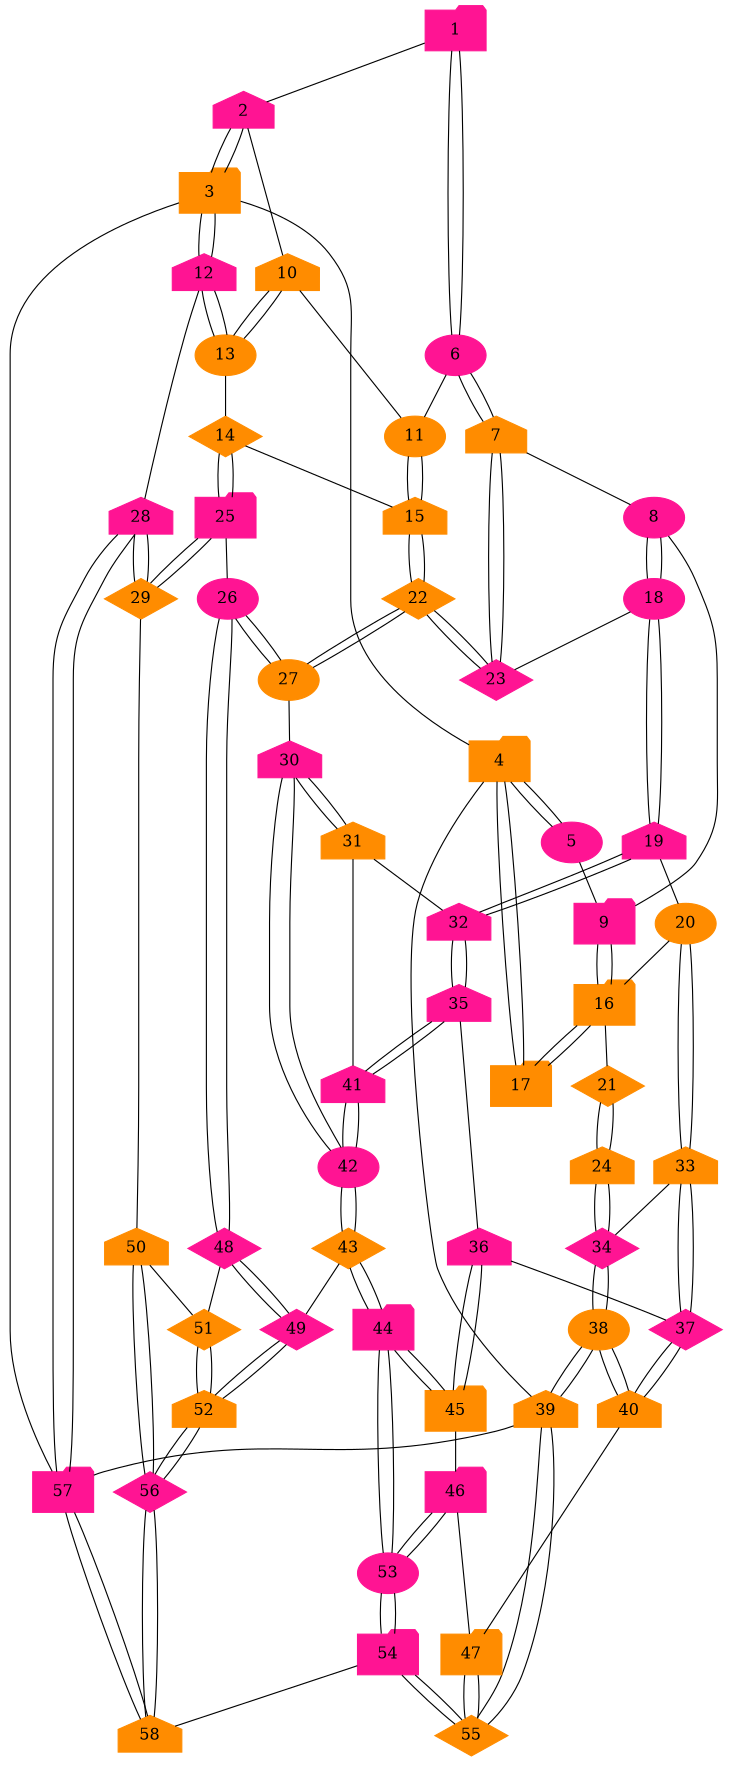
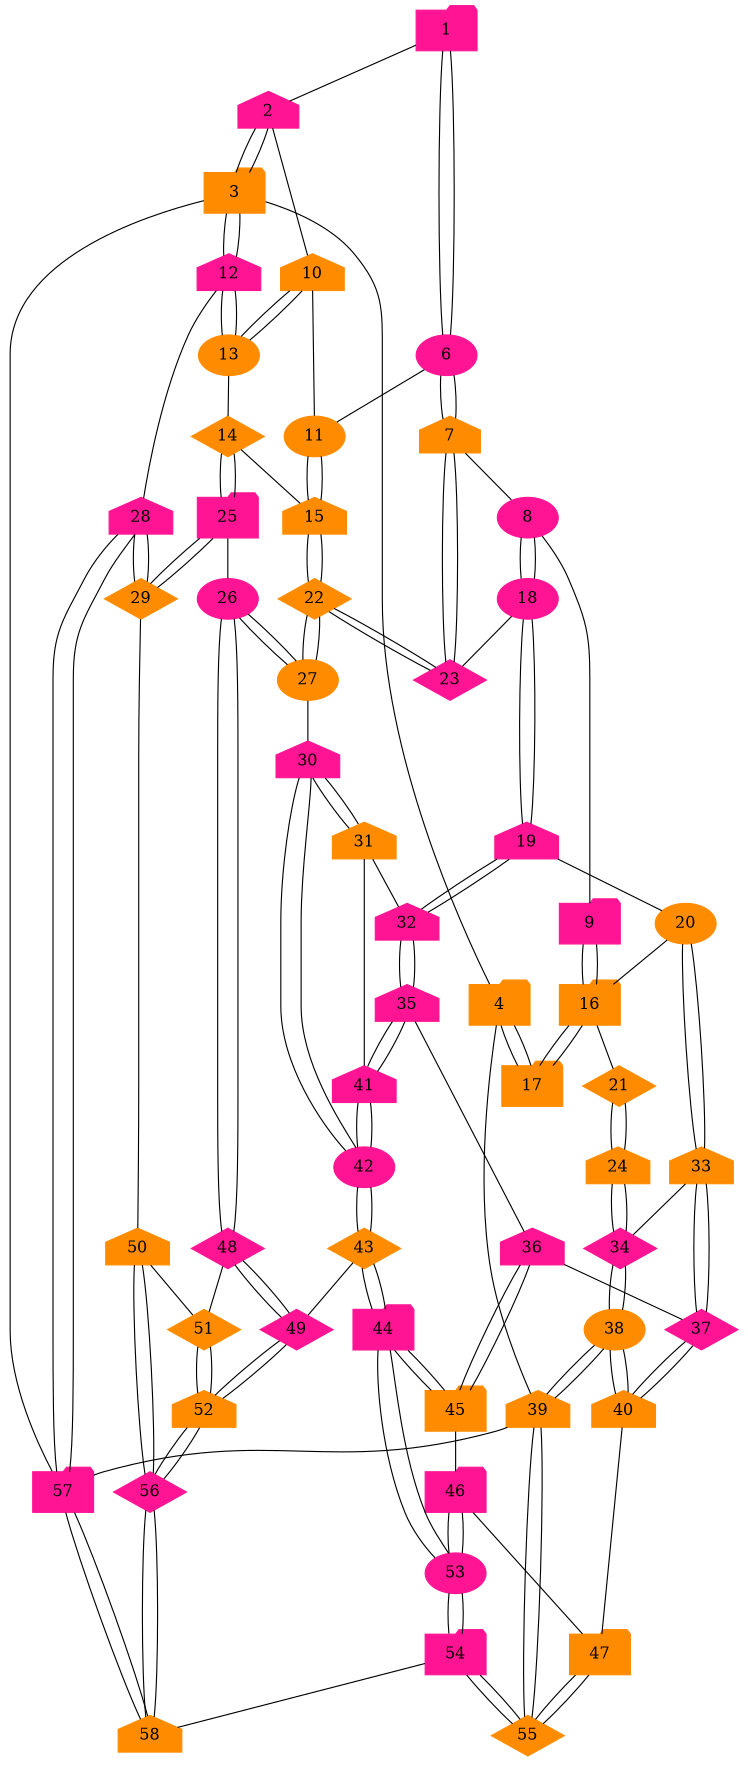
(572, 842) -> none
